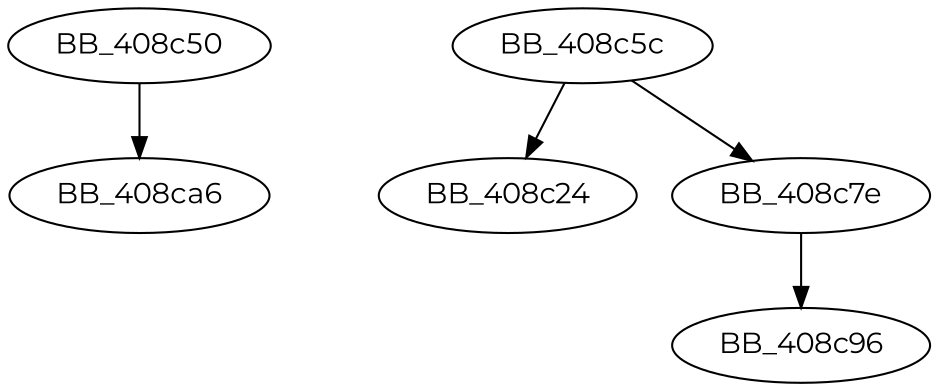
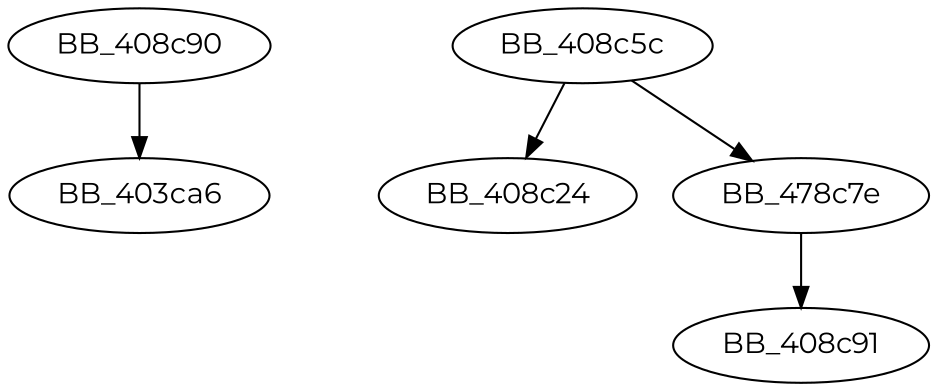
(139, 46) -> (139, 46)
(139, 196) -> (139, 196)
(801, 196) -> (801, 196)
(801, 345) -> (801, 345)
